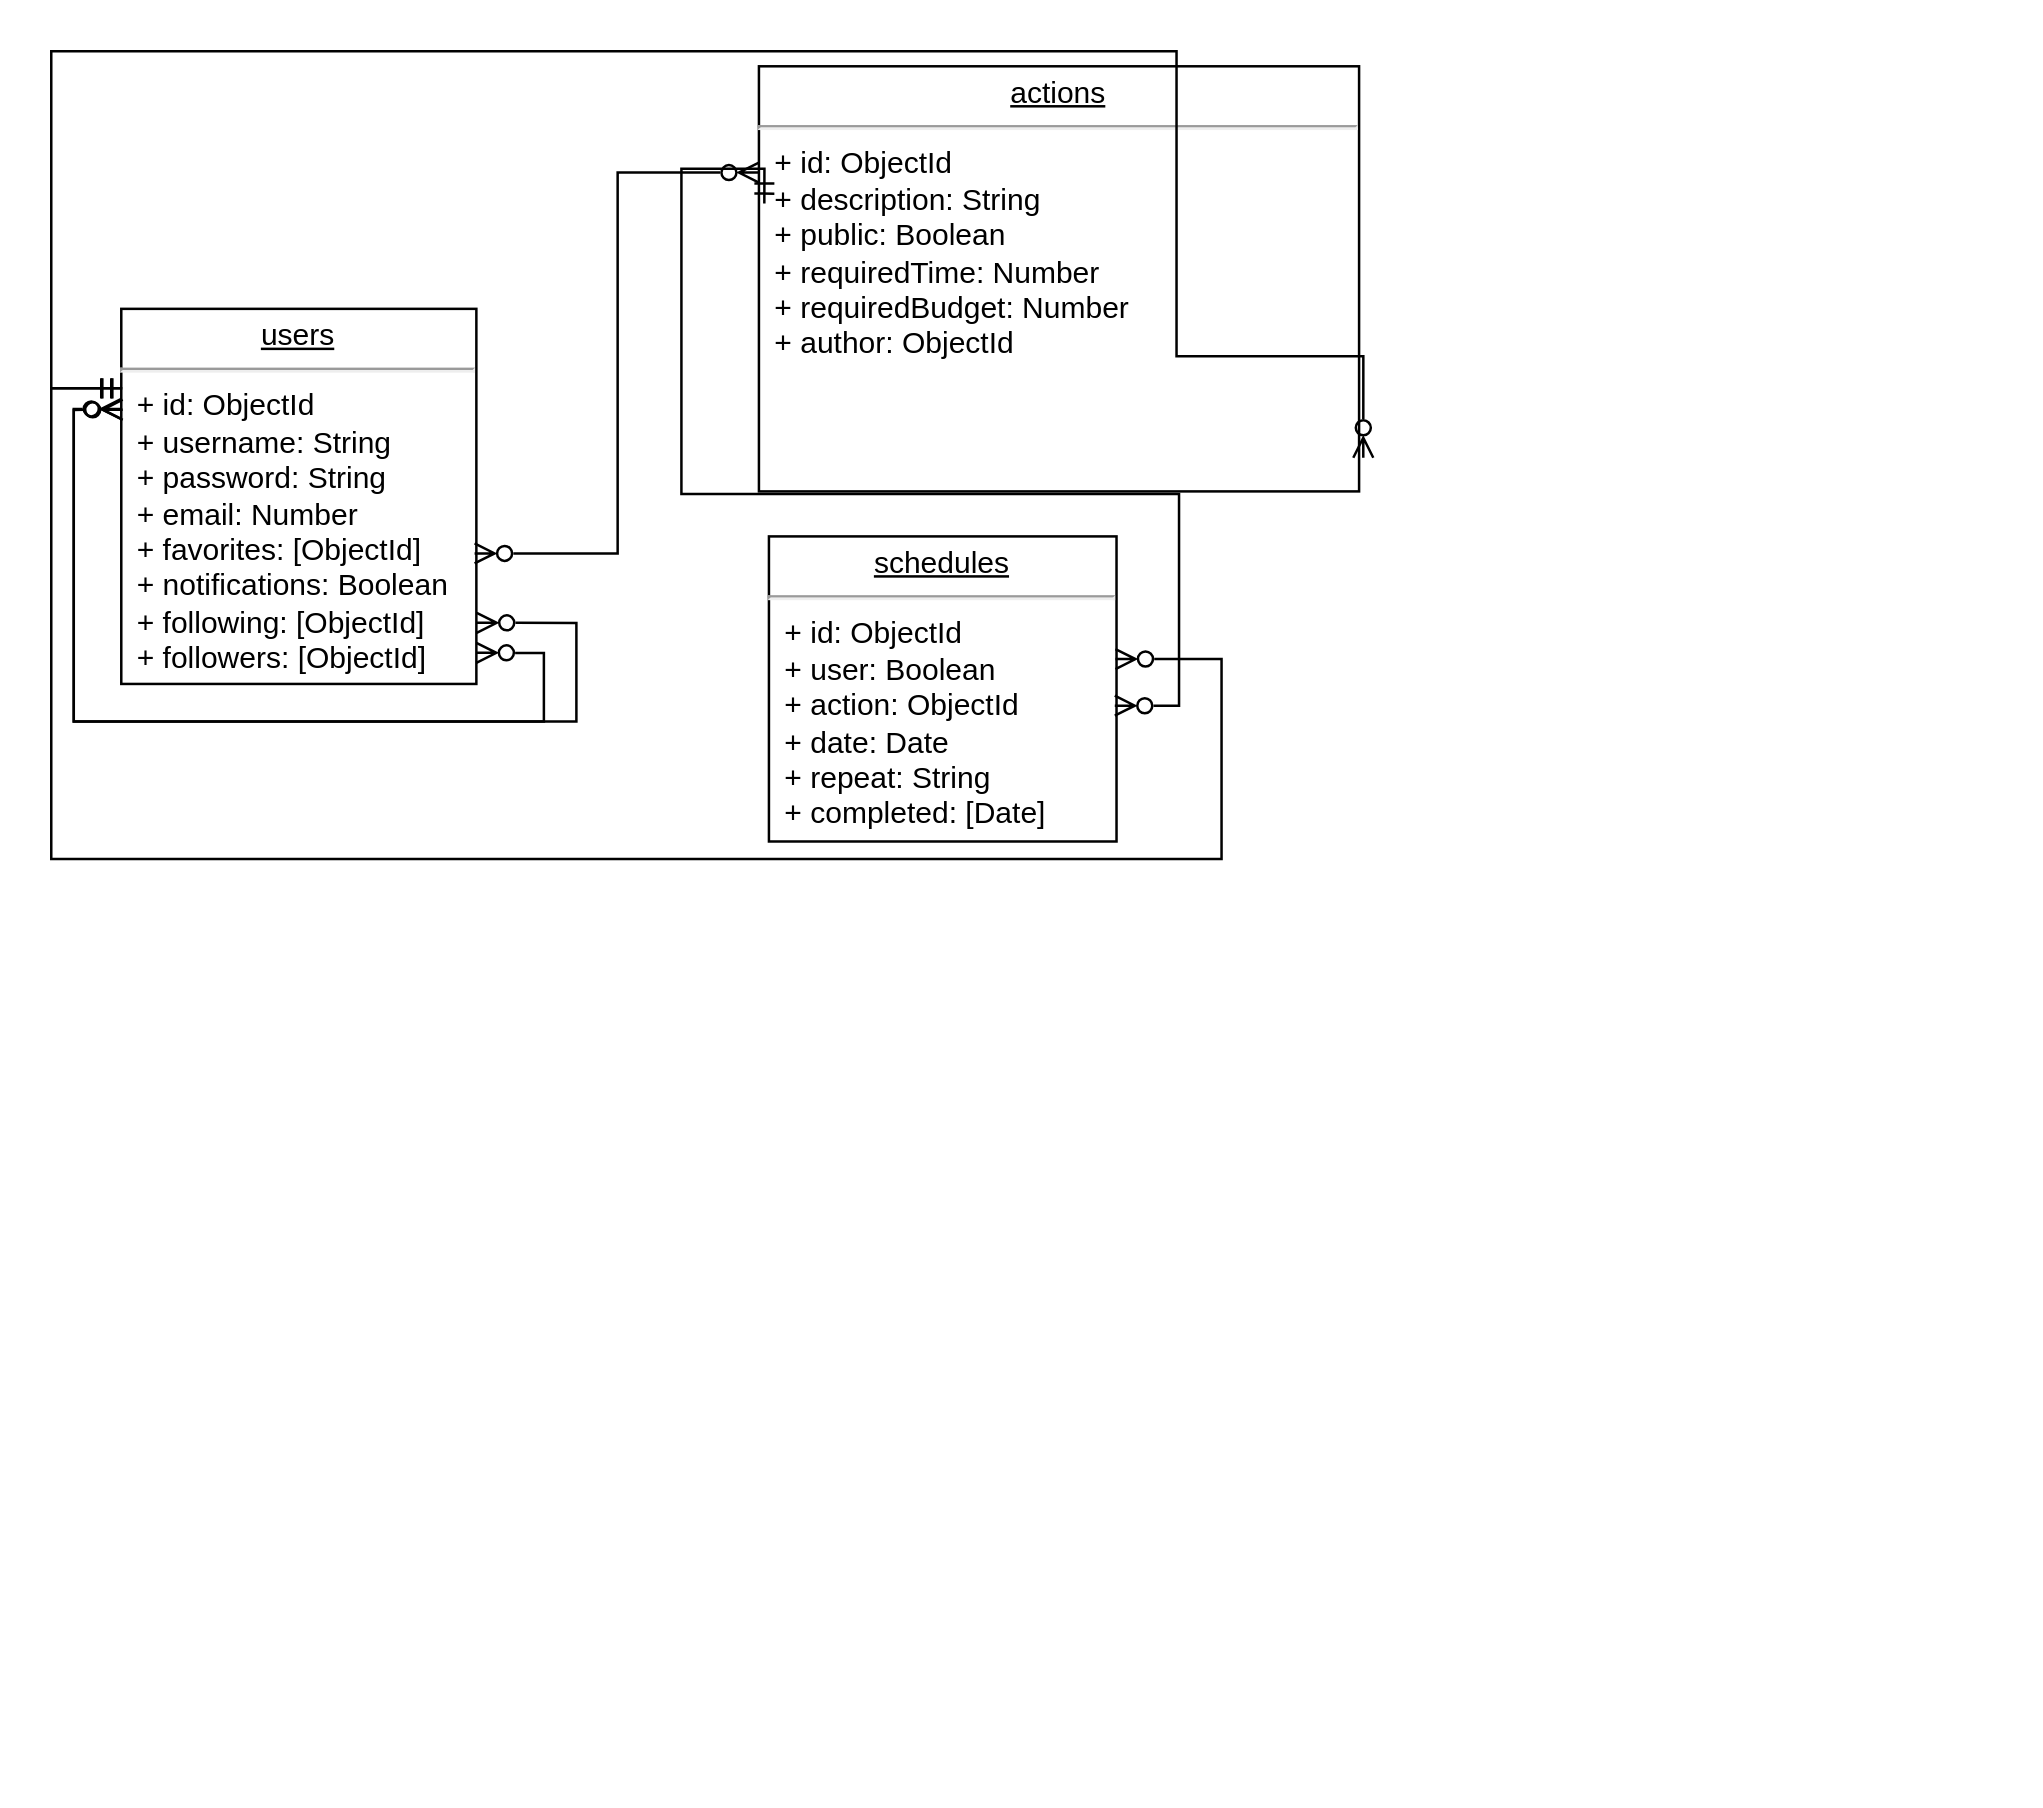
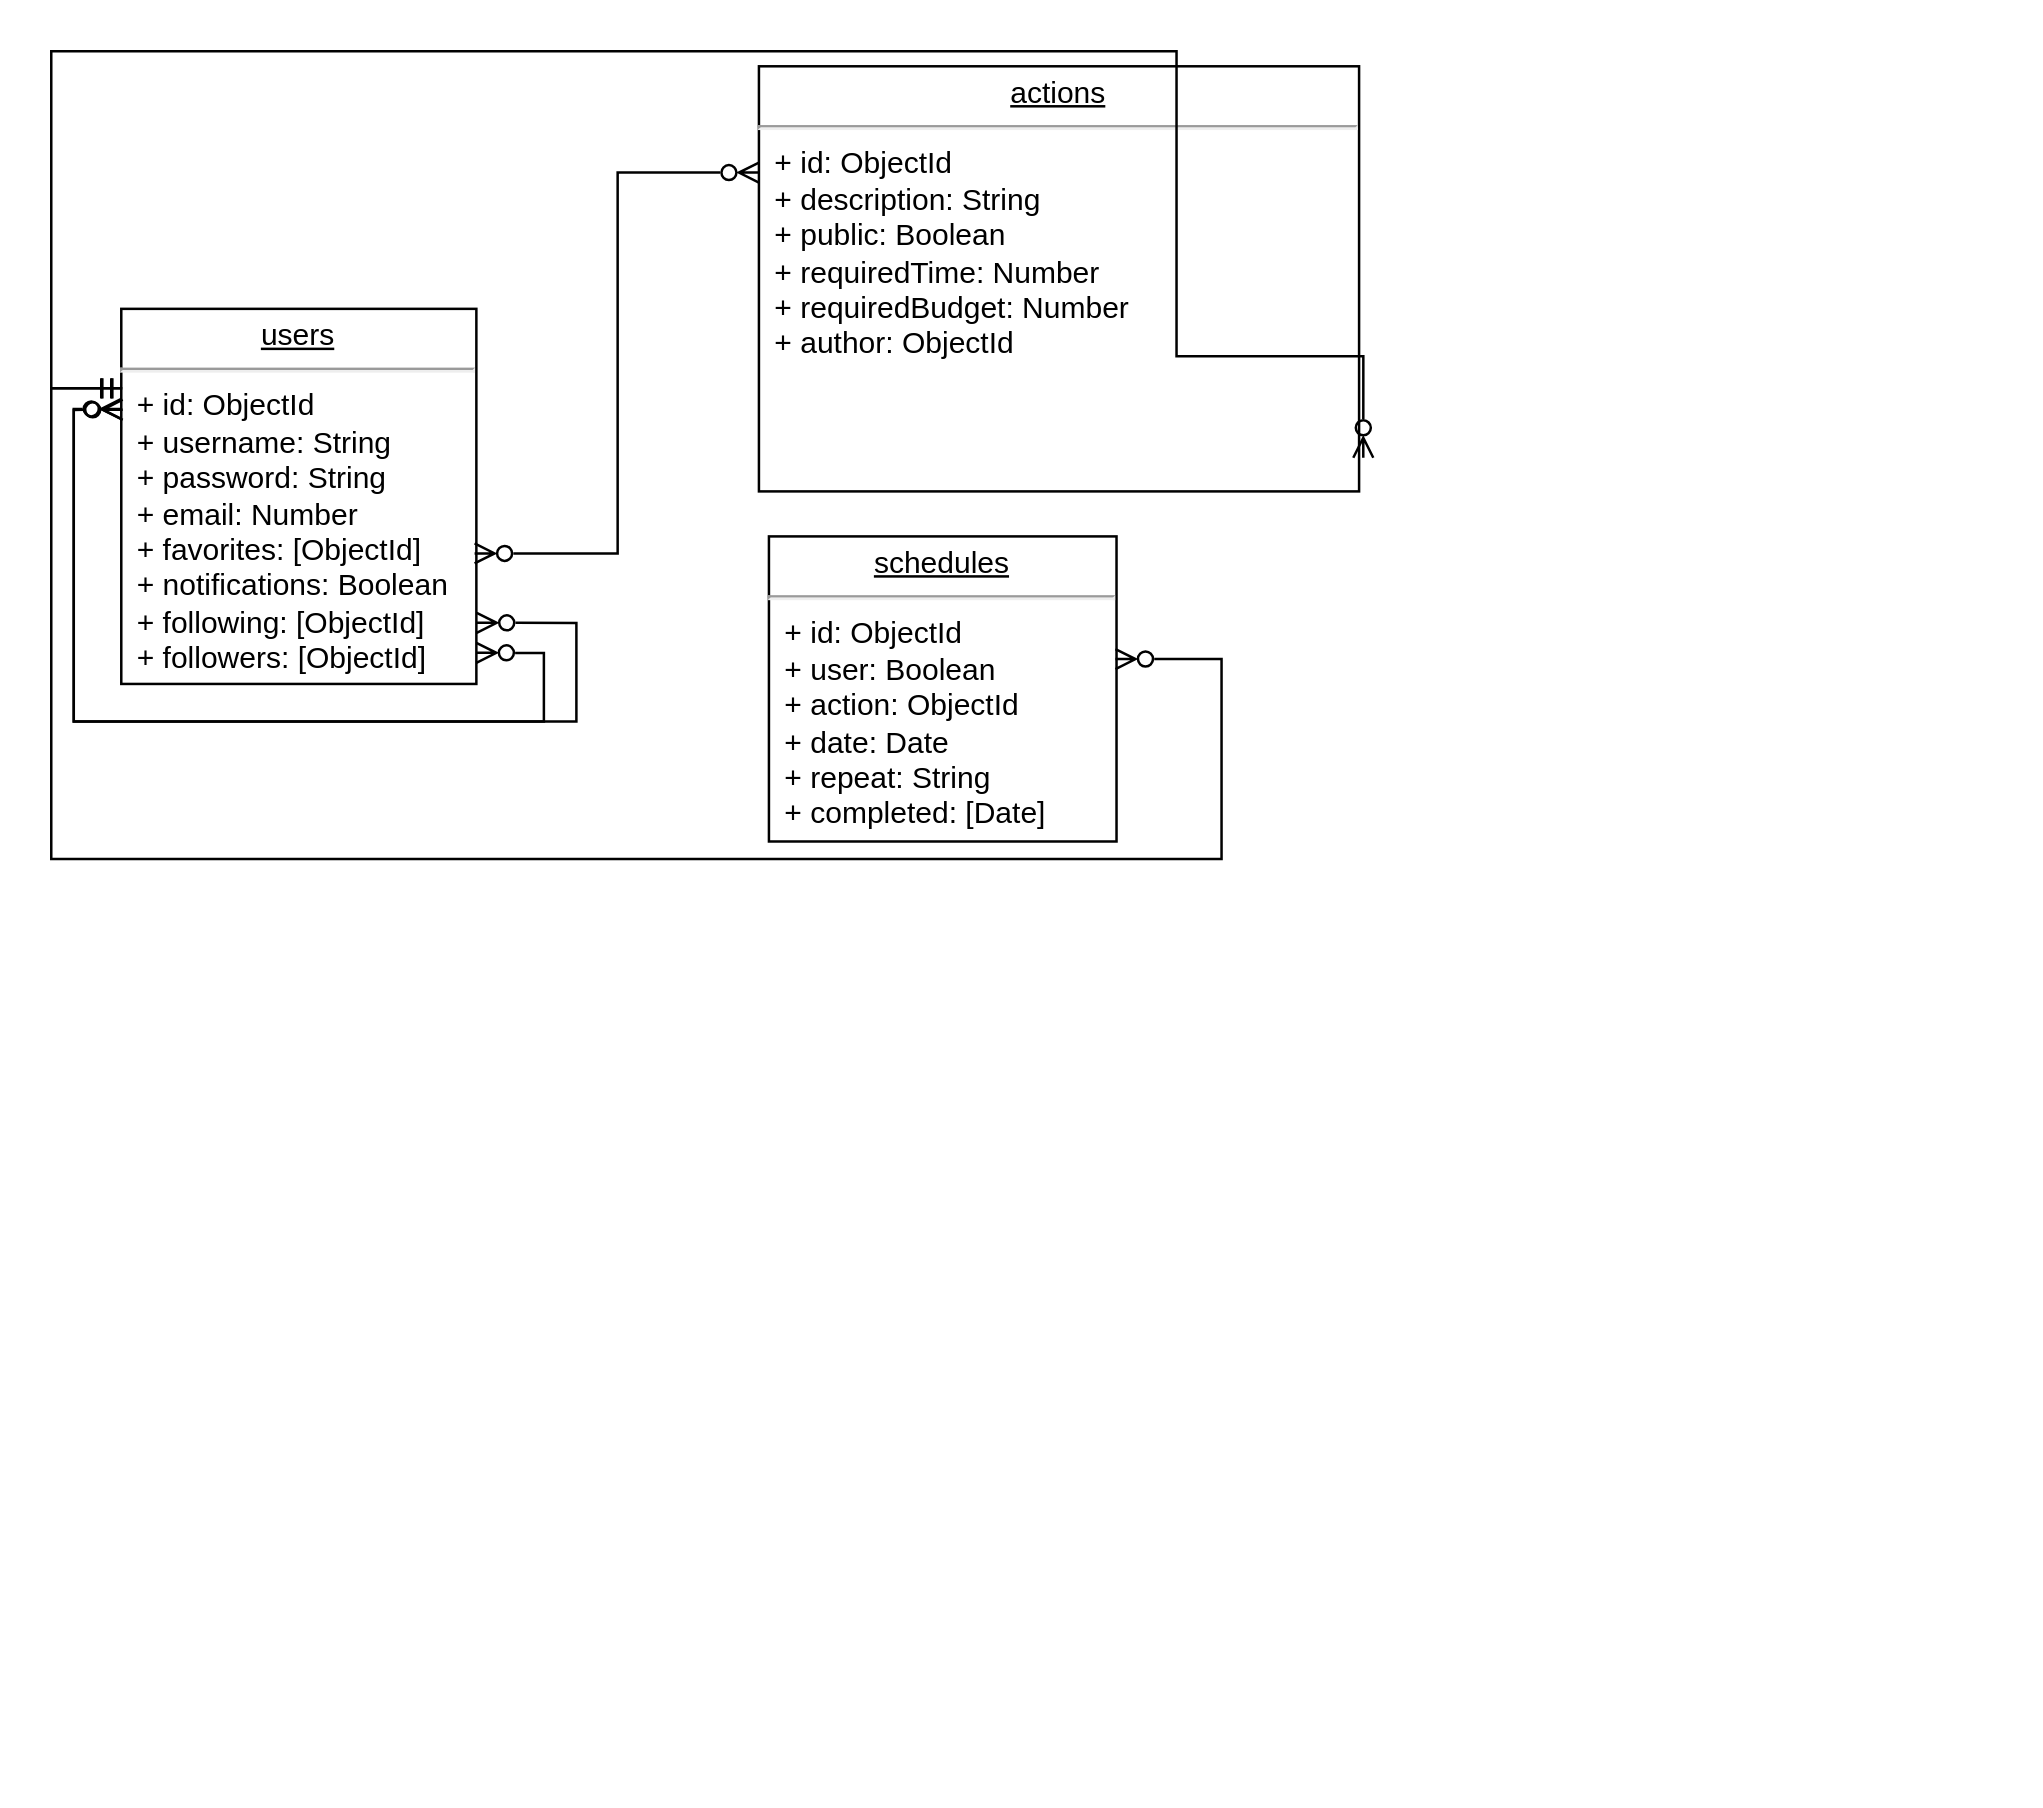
(850, 494) -> none
